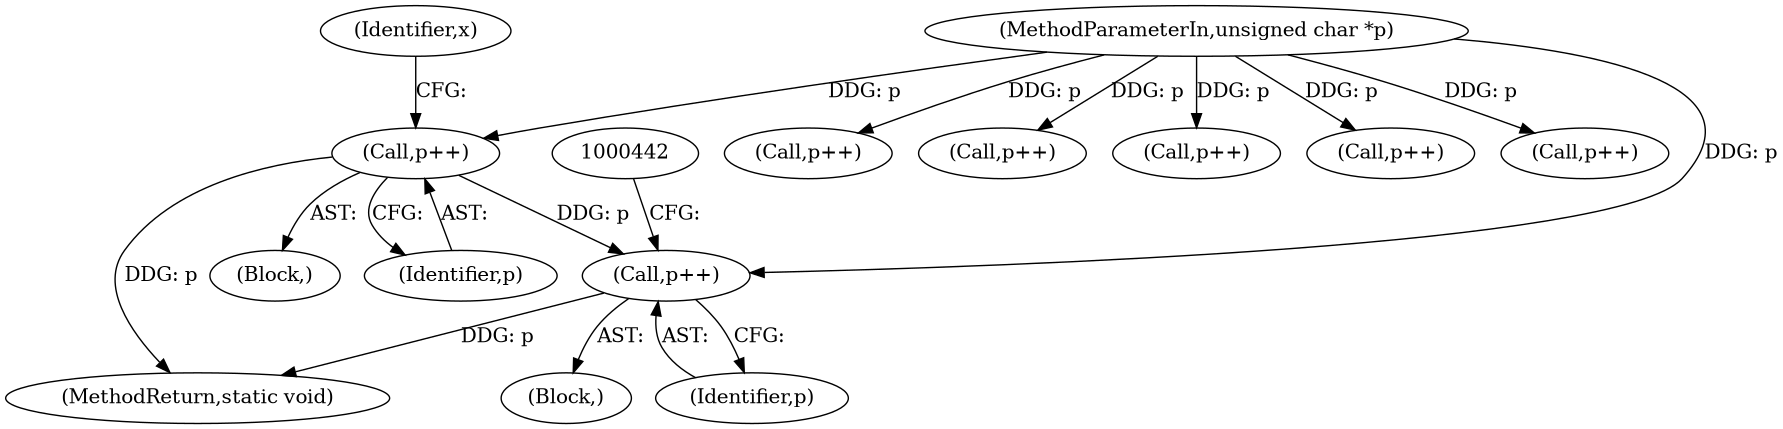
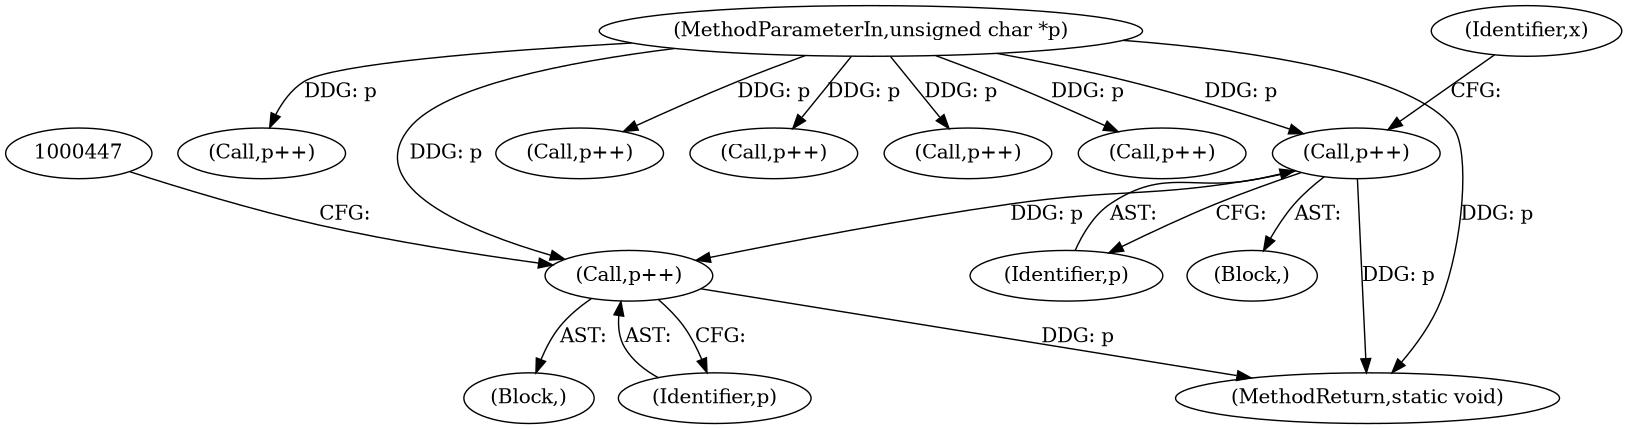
none -> (1414, 99)
(625, 153) -> (79, 153)
